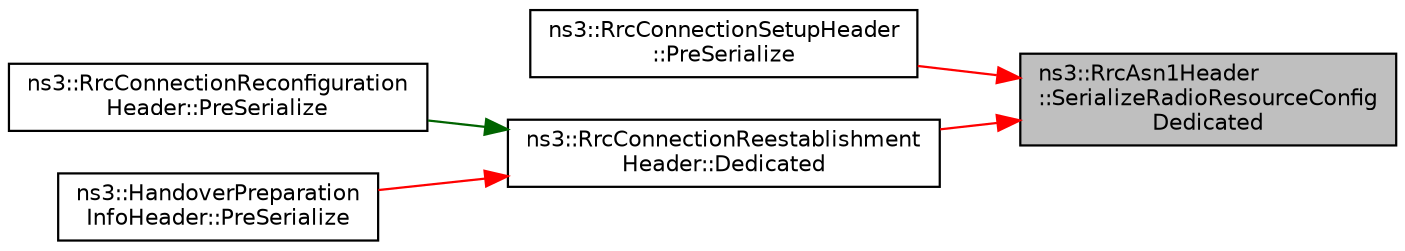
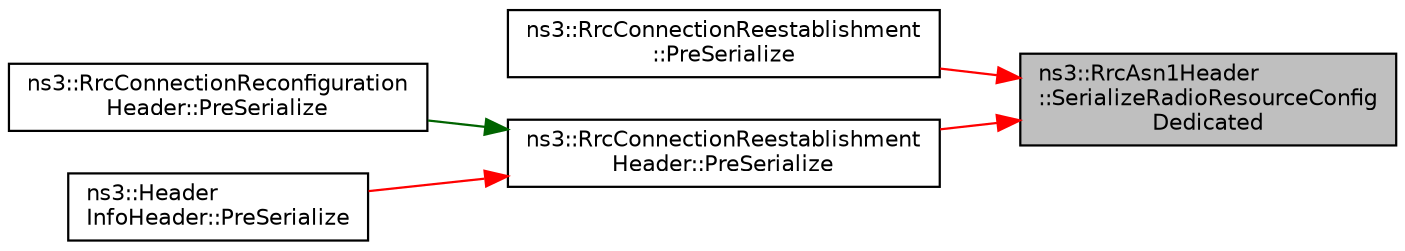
(724, 44) -> (724, 44)
(724, 153) -> (724, 153)
(218, 207) -> (218, 207)
